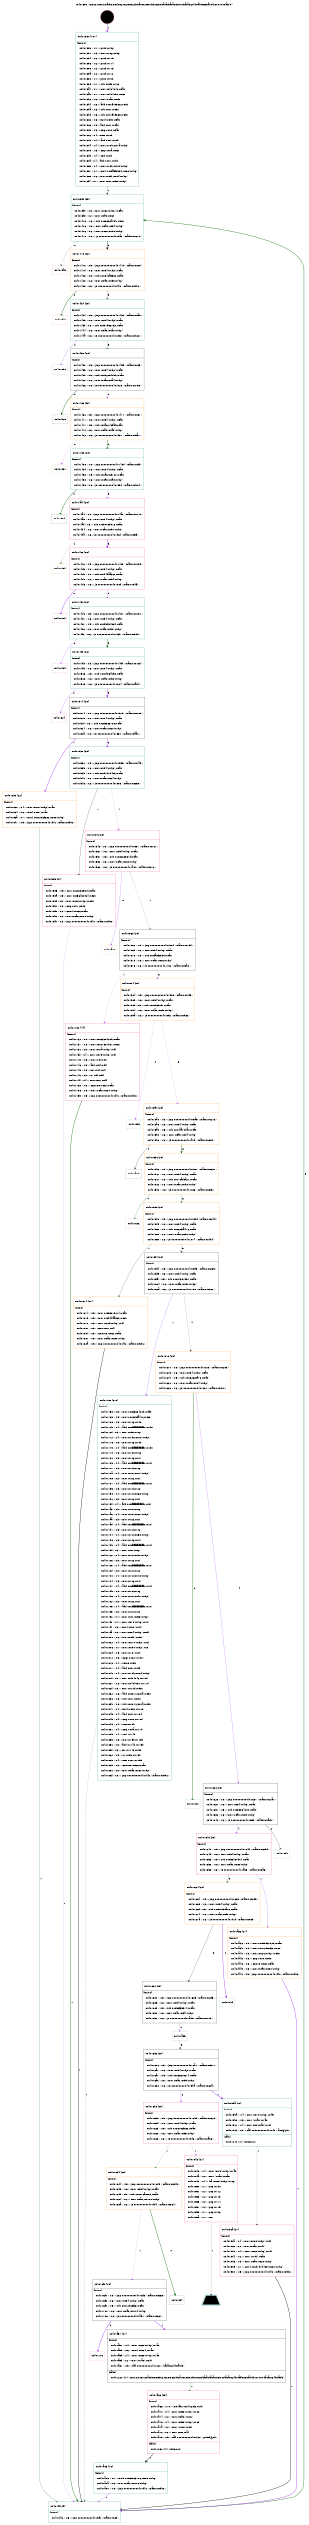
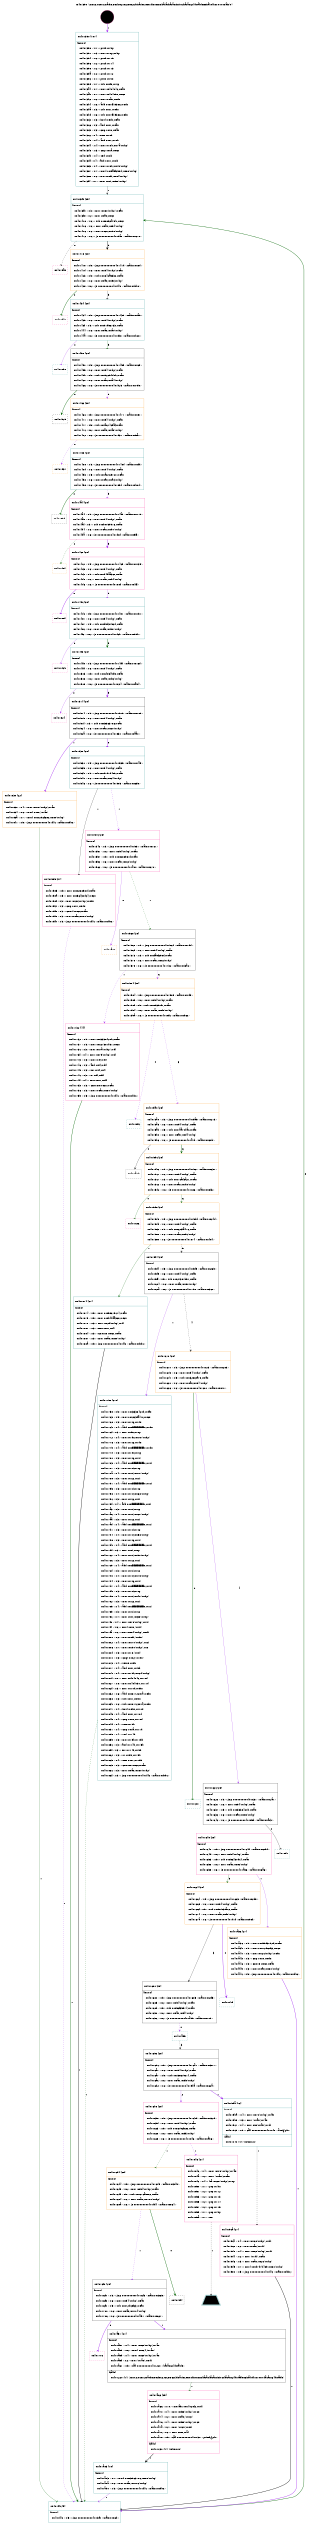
(107, 444) -> none
(110, 1323) -> (110, 1323)
(237, 1828) -> none
